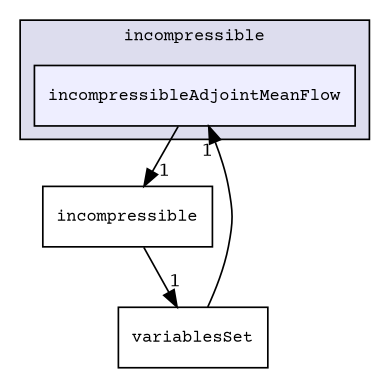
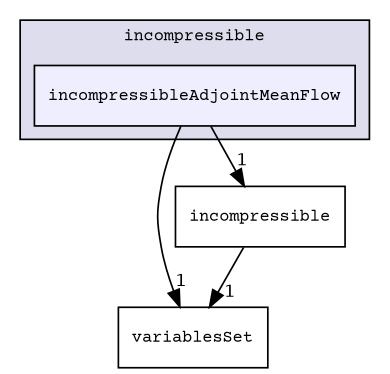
(232, 225) -> (158, 208)
